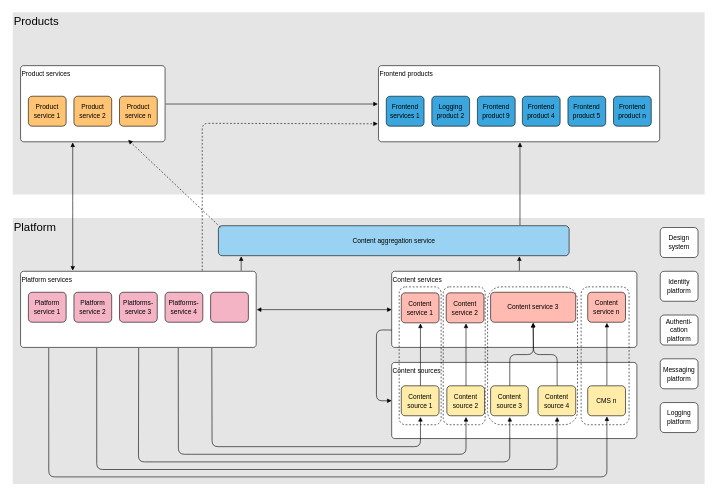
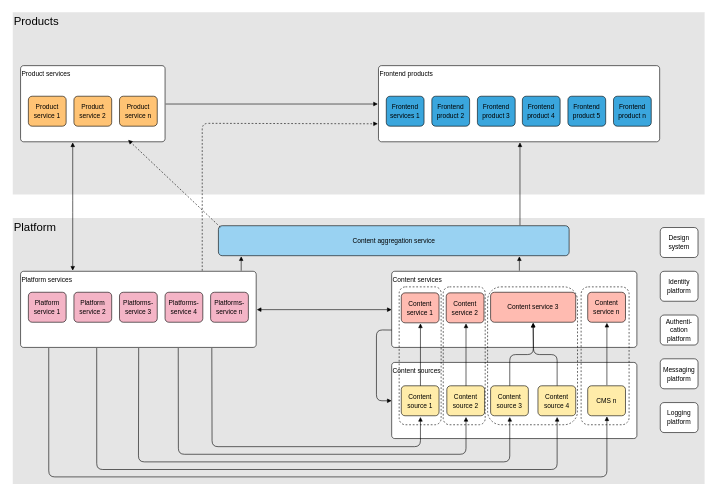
(451, 111) -> (451, 111)
(496, 111) -> (496, 111)
none -> (229, 307)
